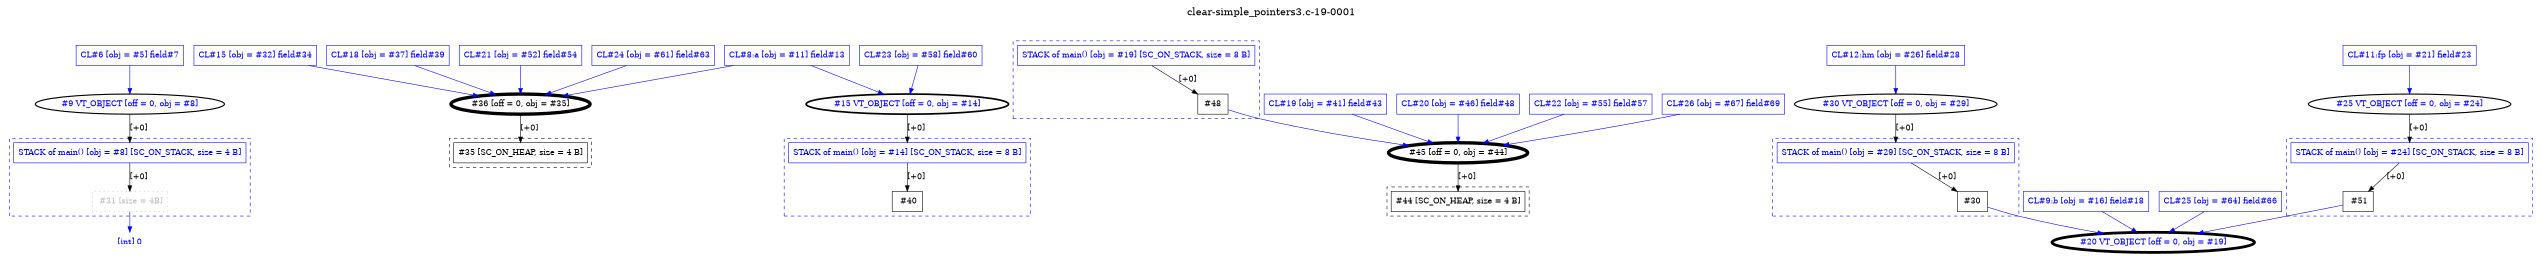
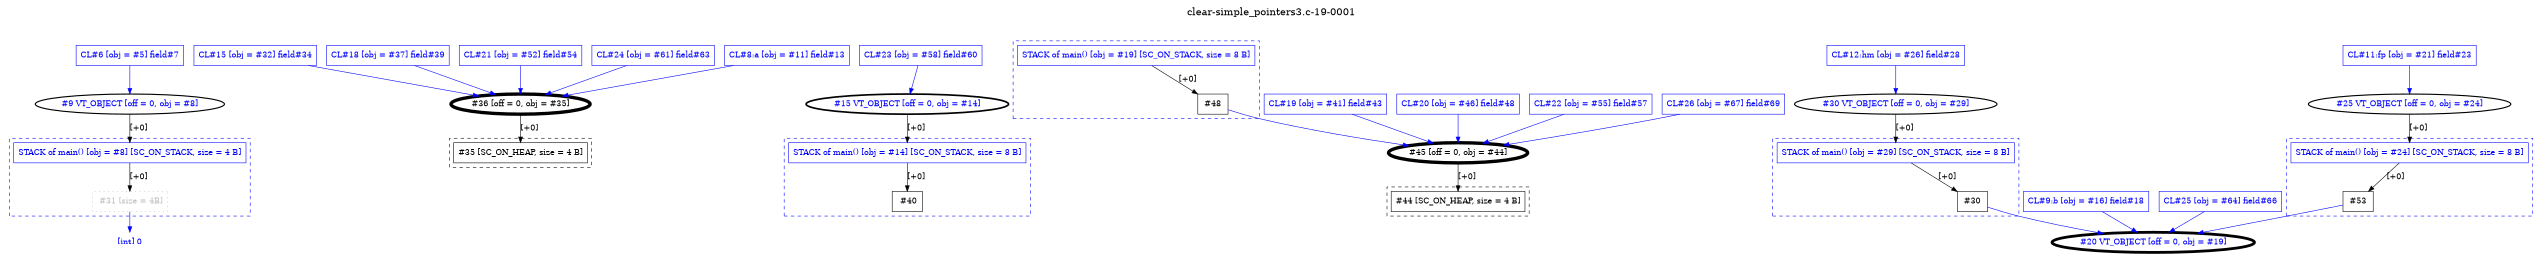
(845, 79) -> none
(2358, 202) -> (2358, 202)
